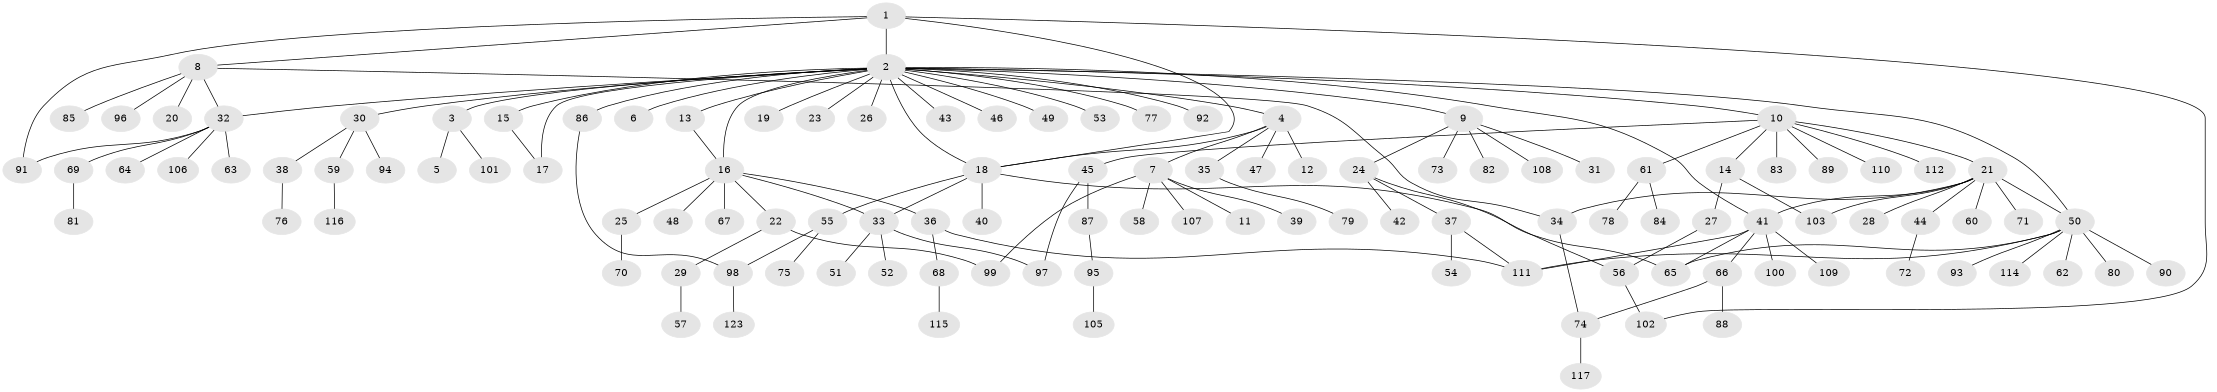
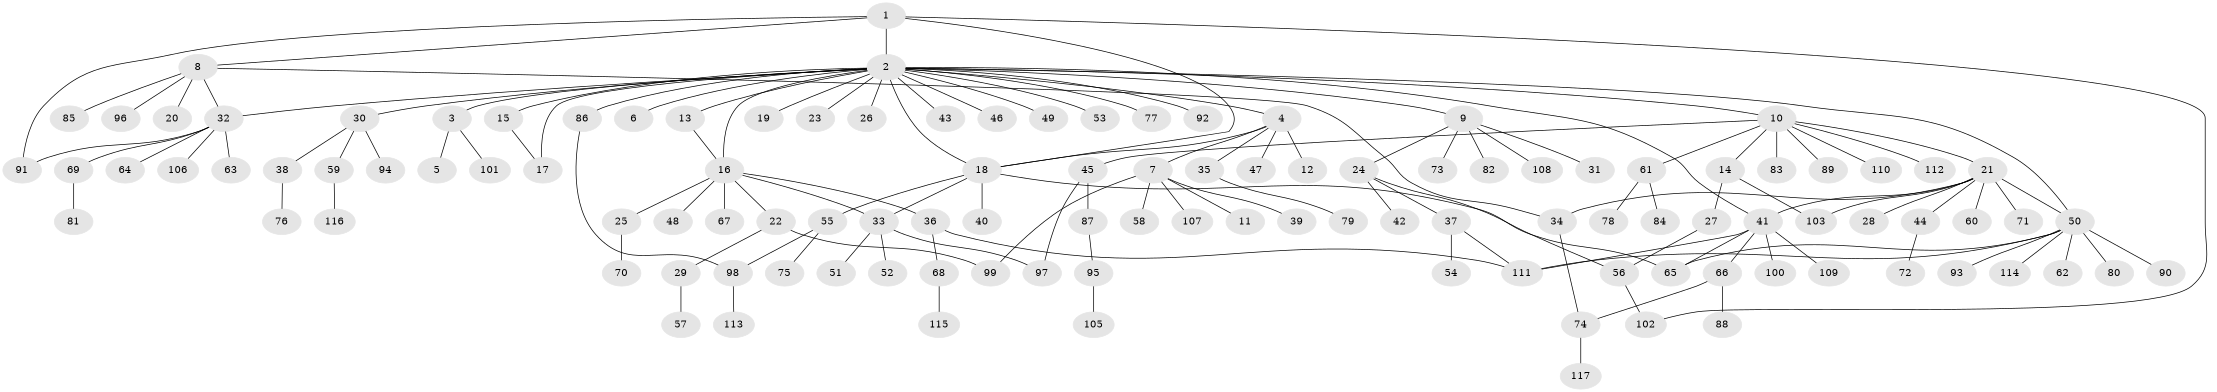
(734, 325) -> (734, 325)
